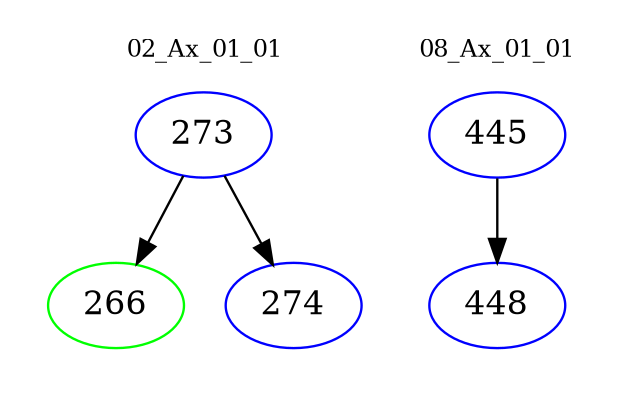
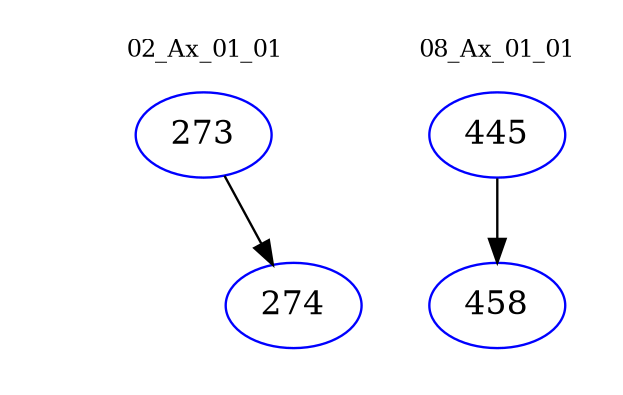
(116, 305) -> none
(497, 305) -> (497, 305)
